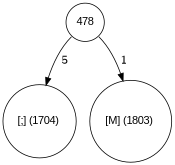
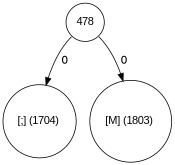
(63, 61) -> (63, 61)
(122, 61) -> (122, 61)
